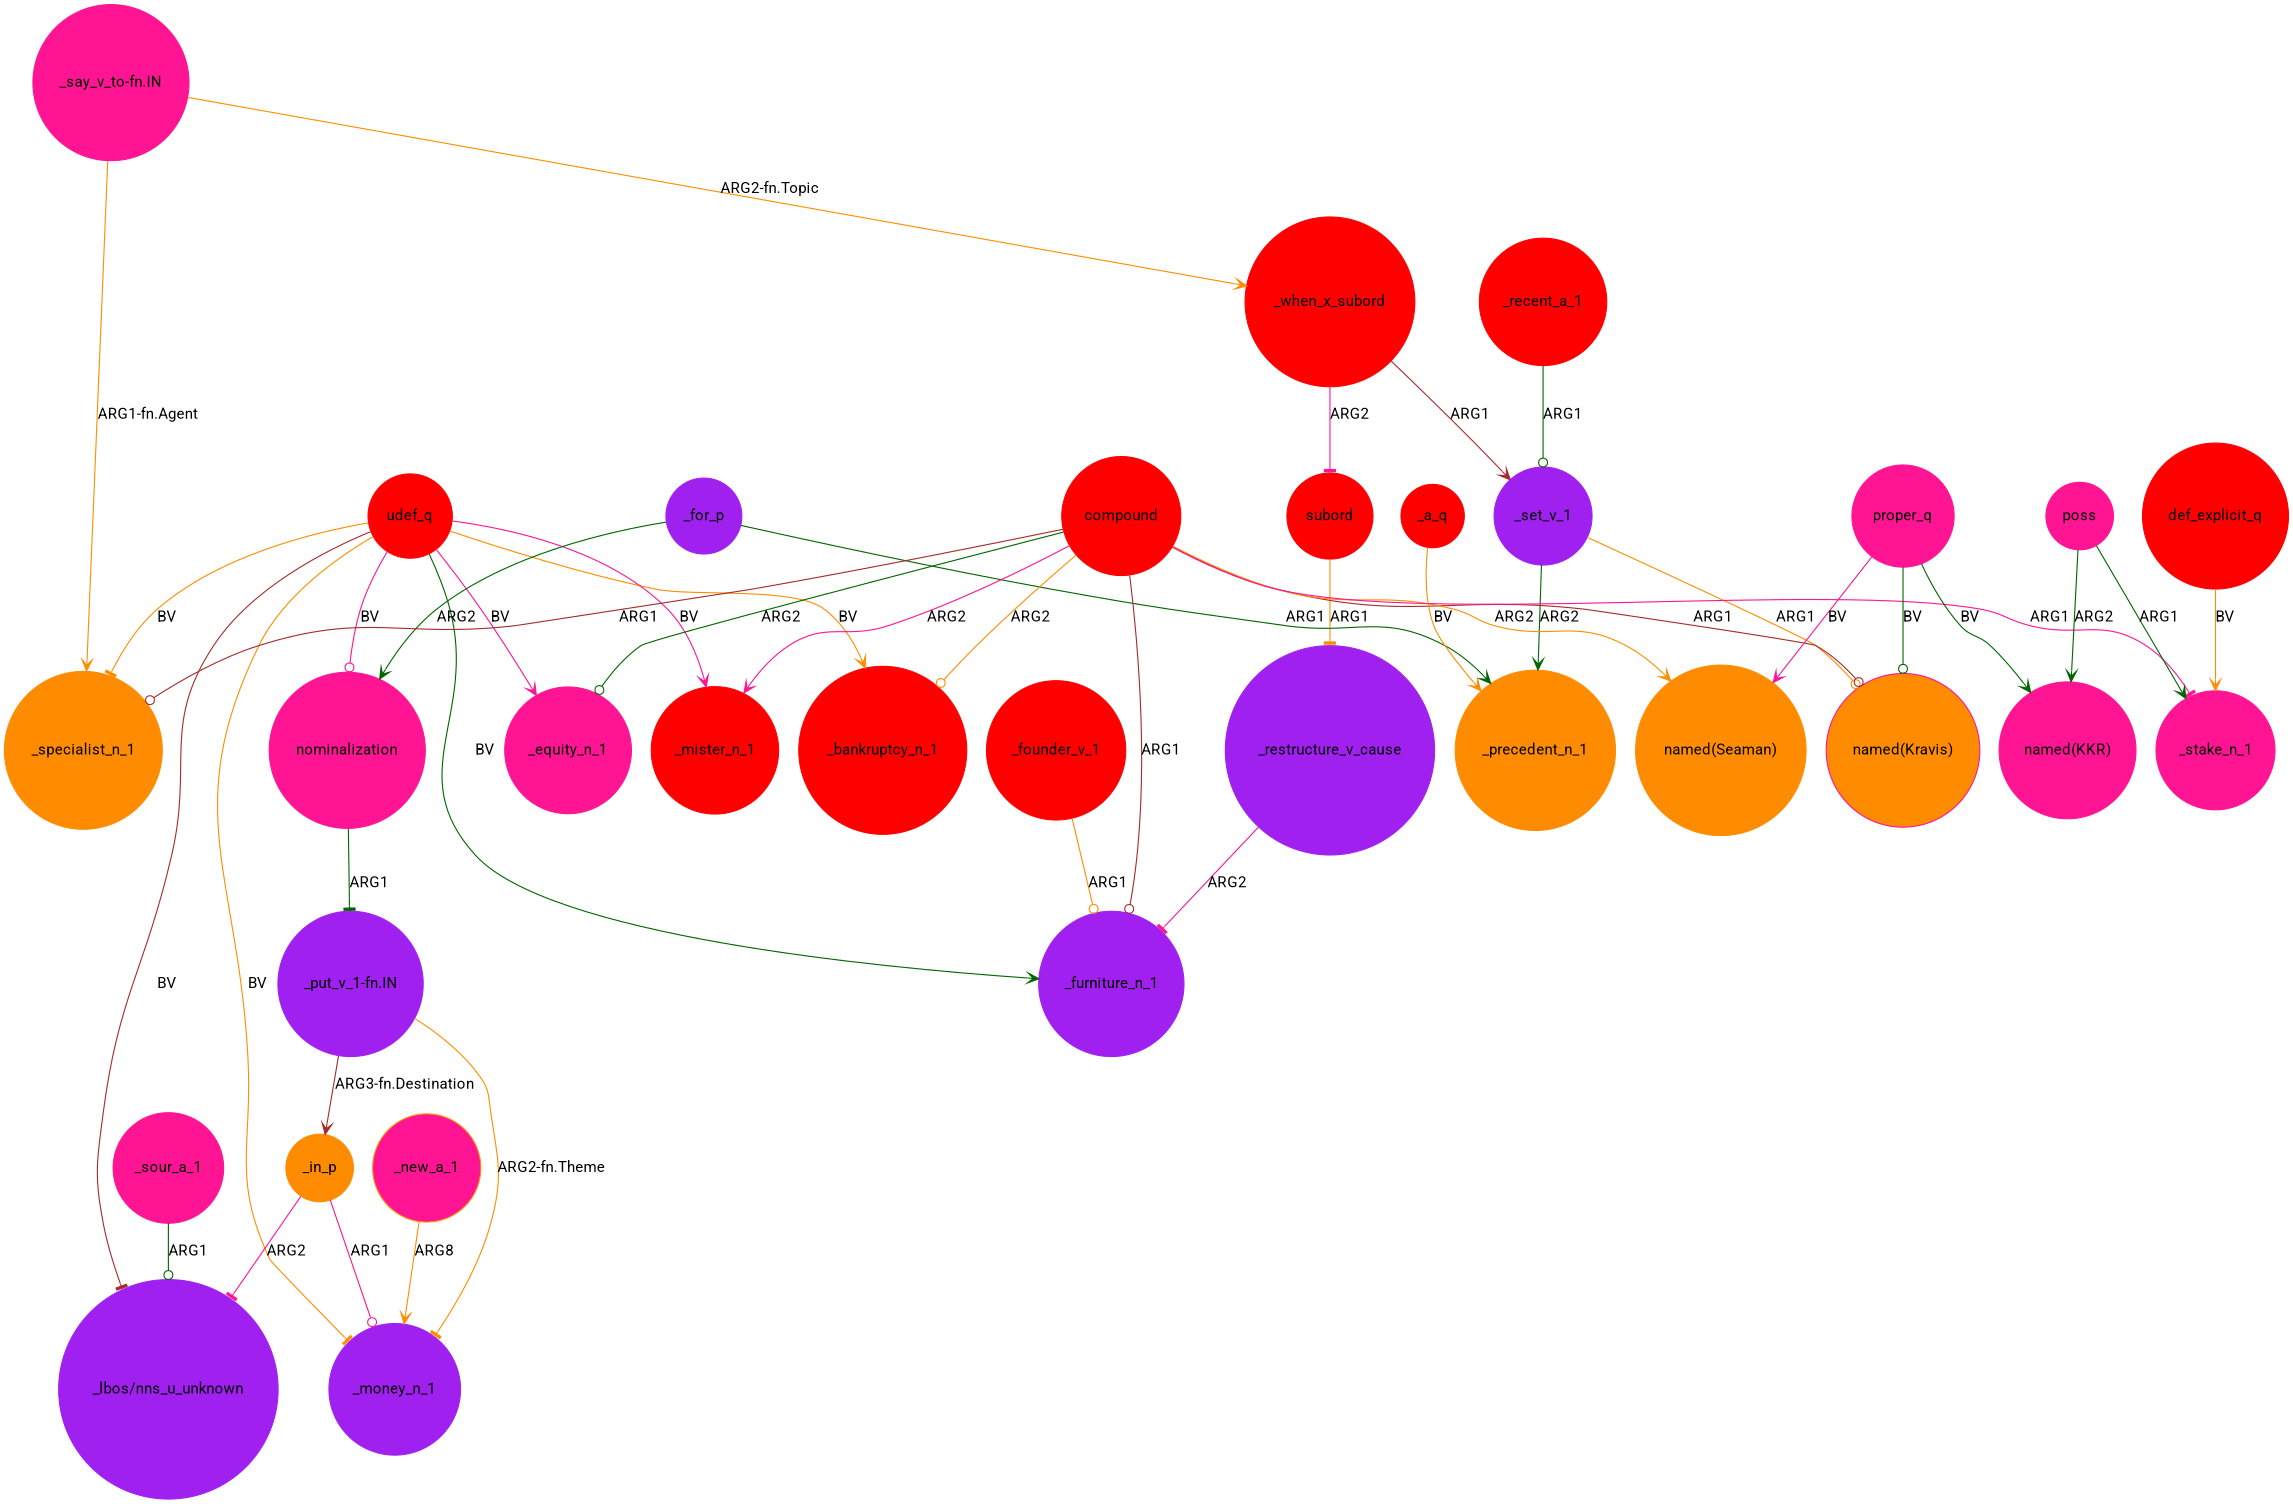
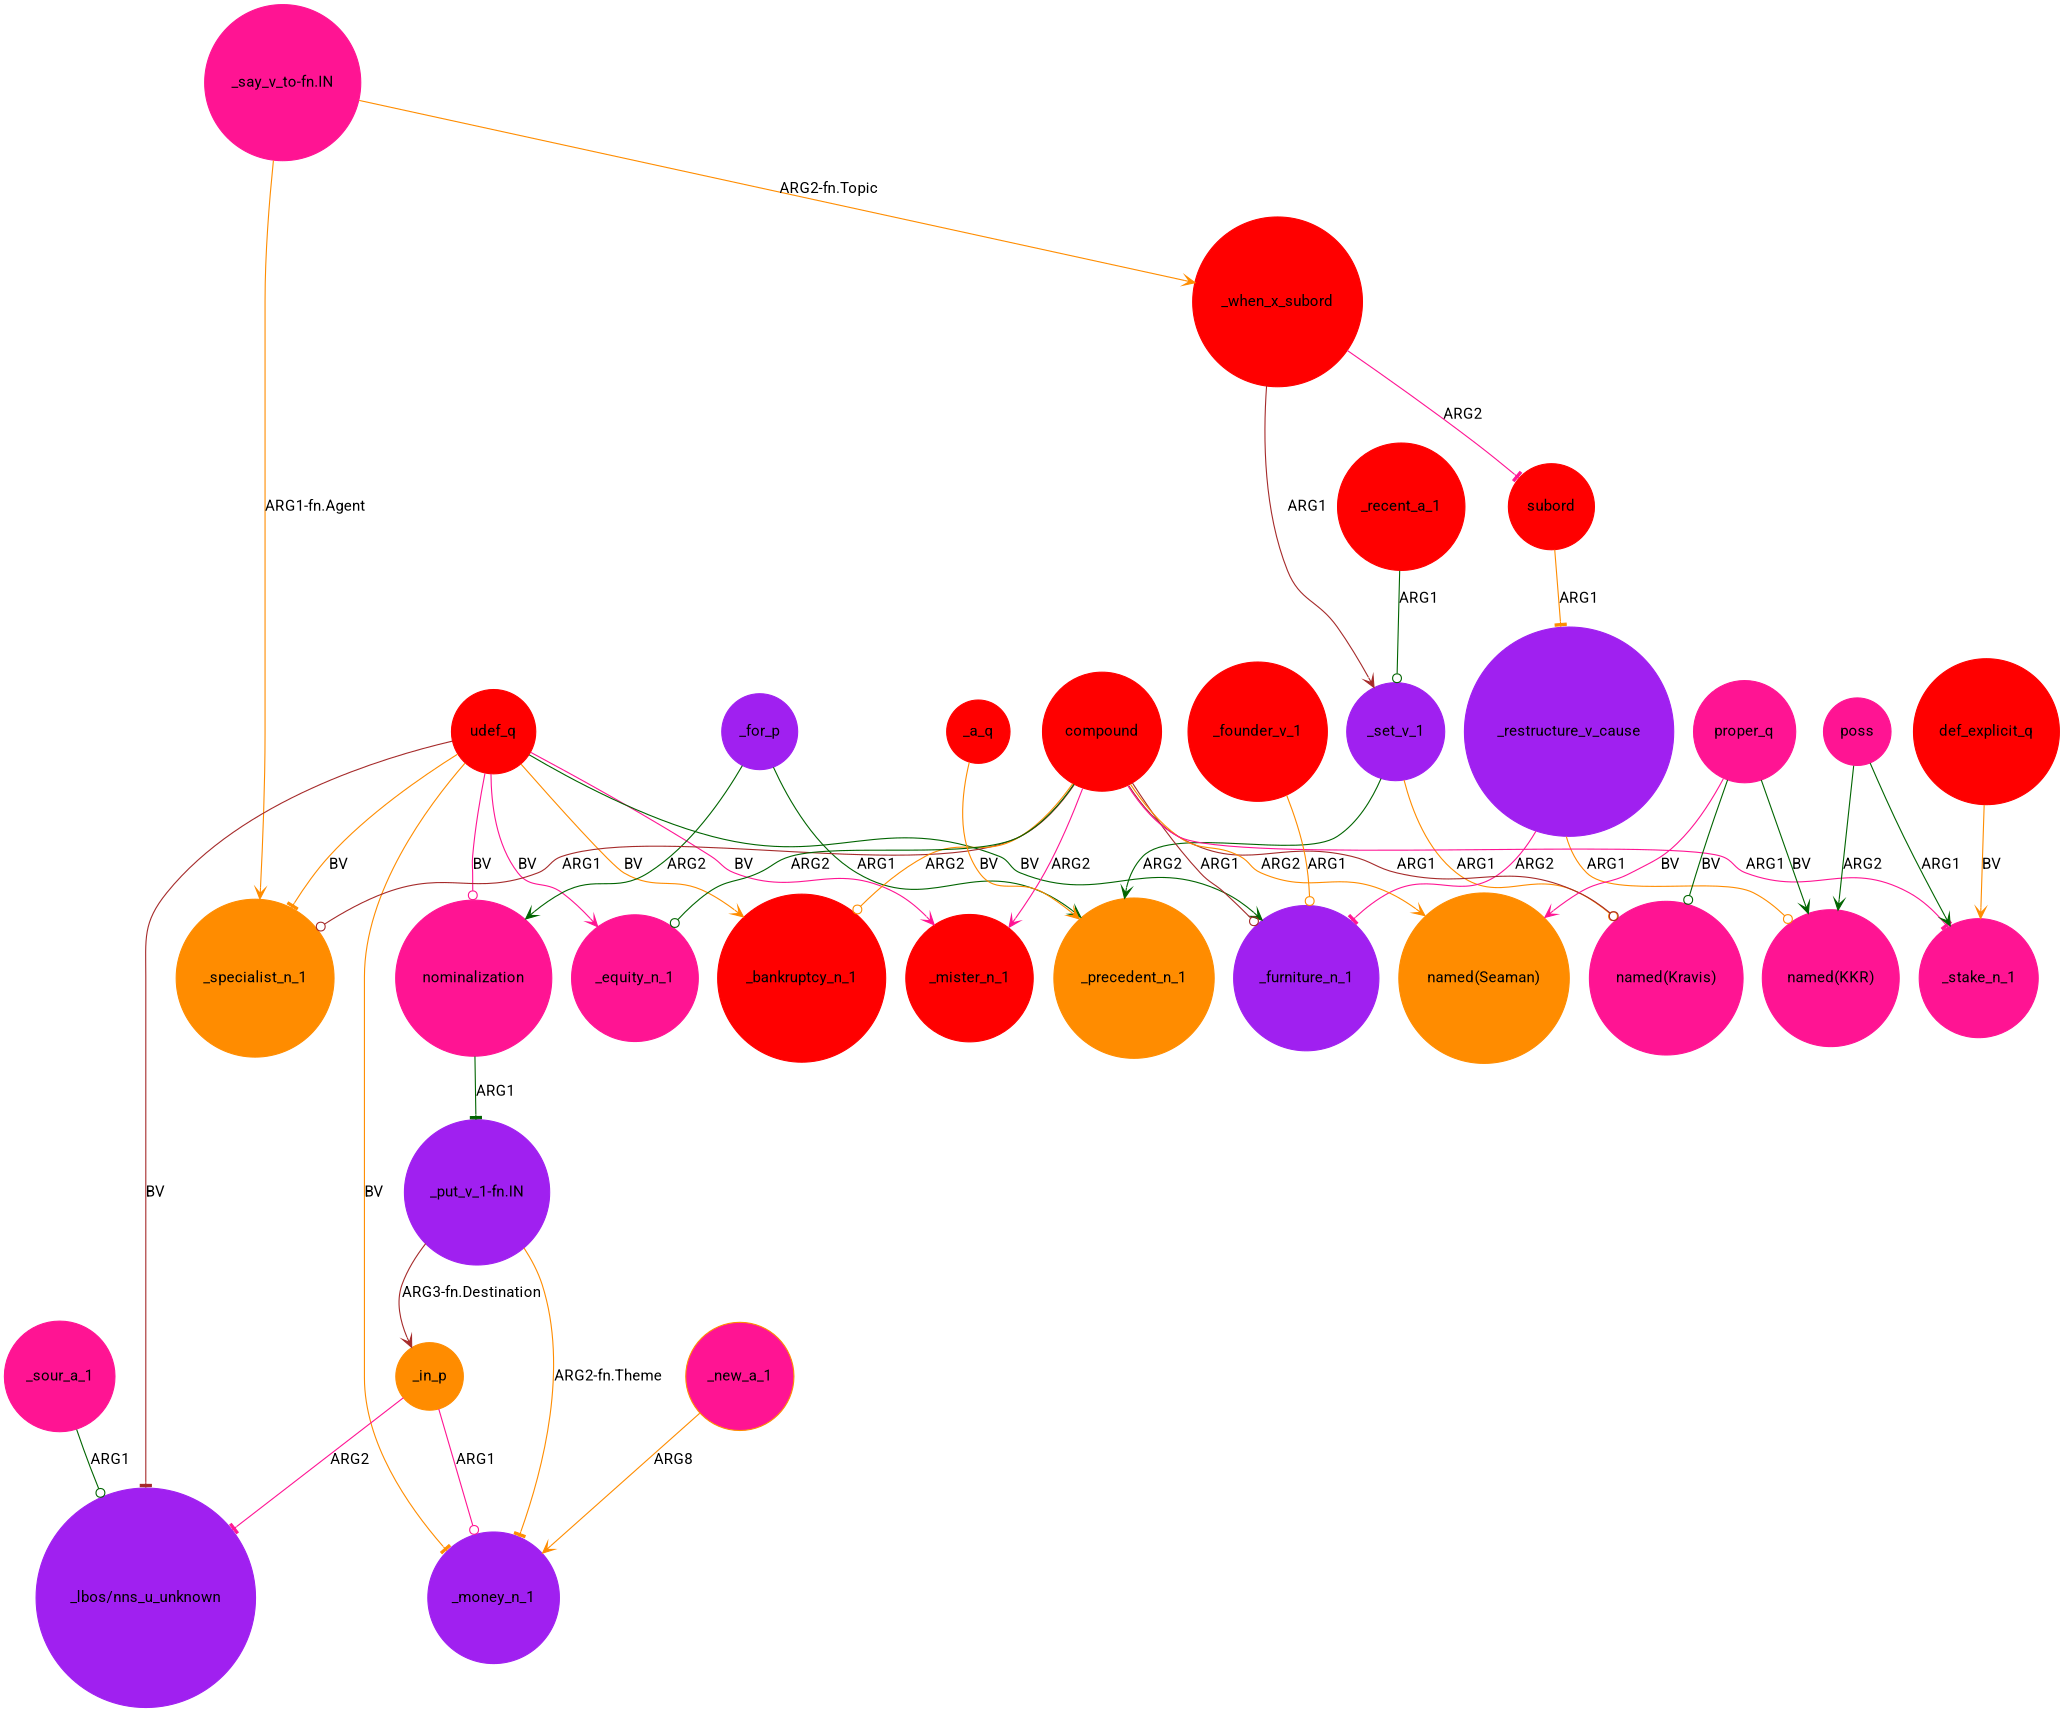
(1903, 750) -> (1666, 978)
none -> (1668, 886)
